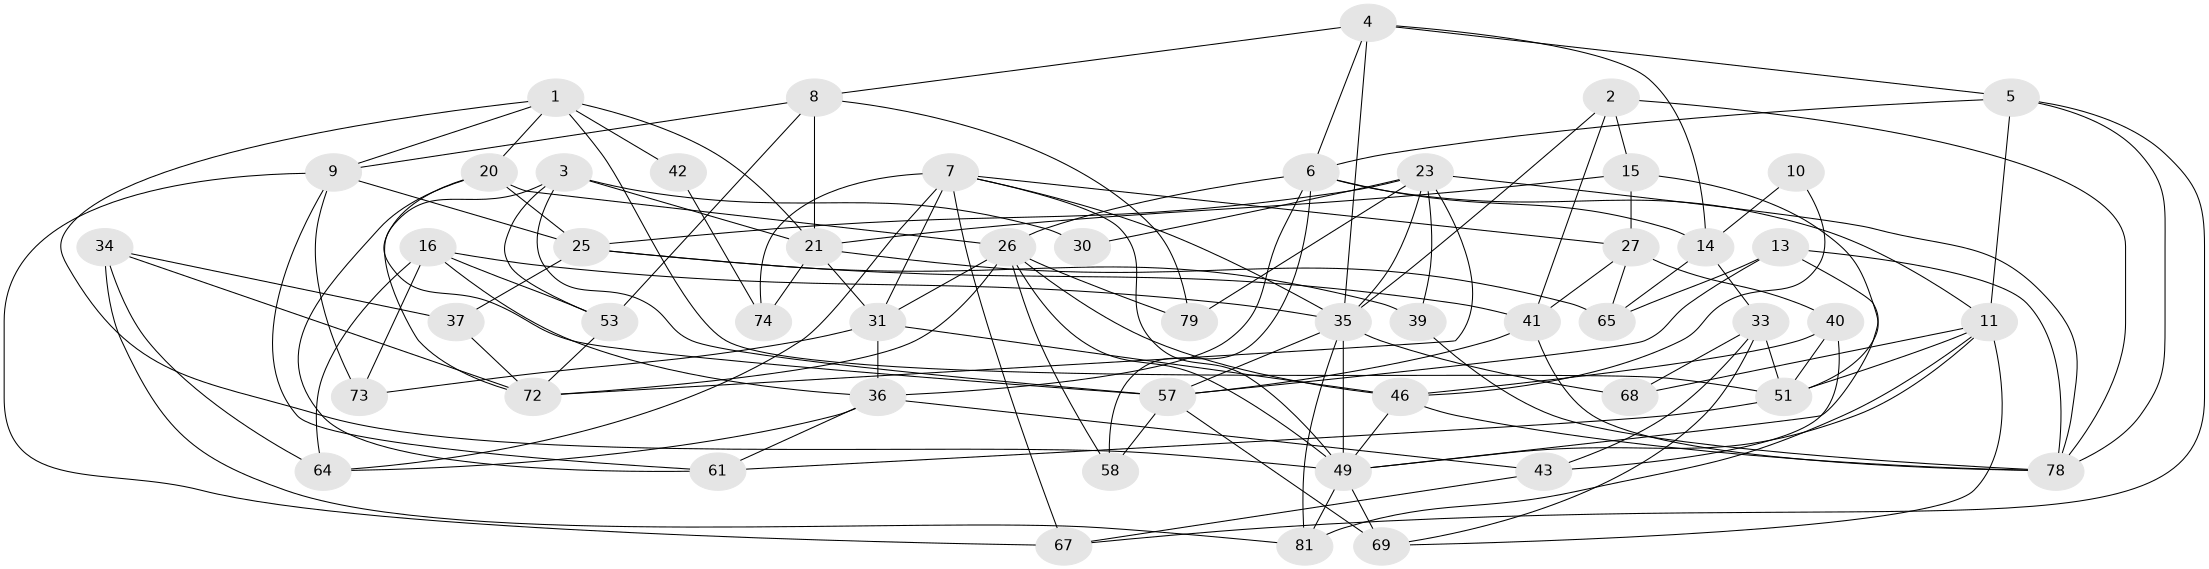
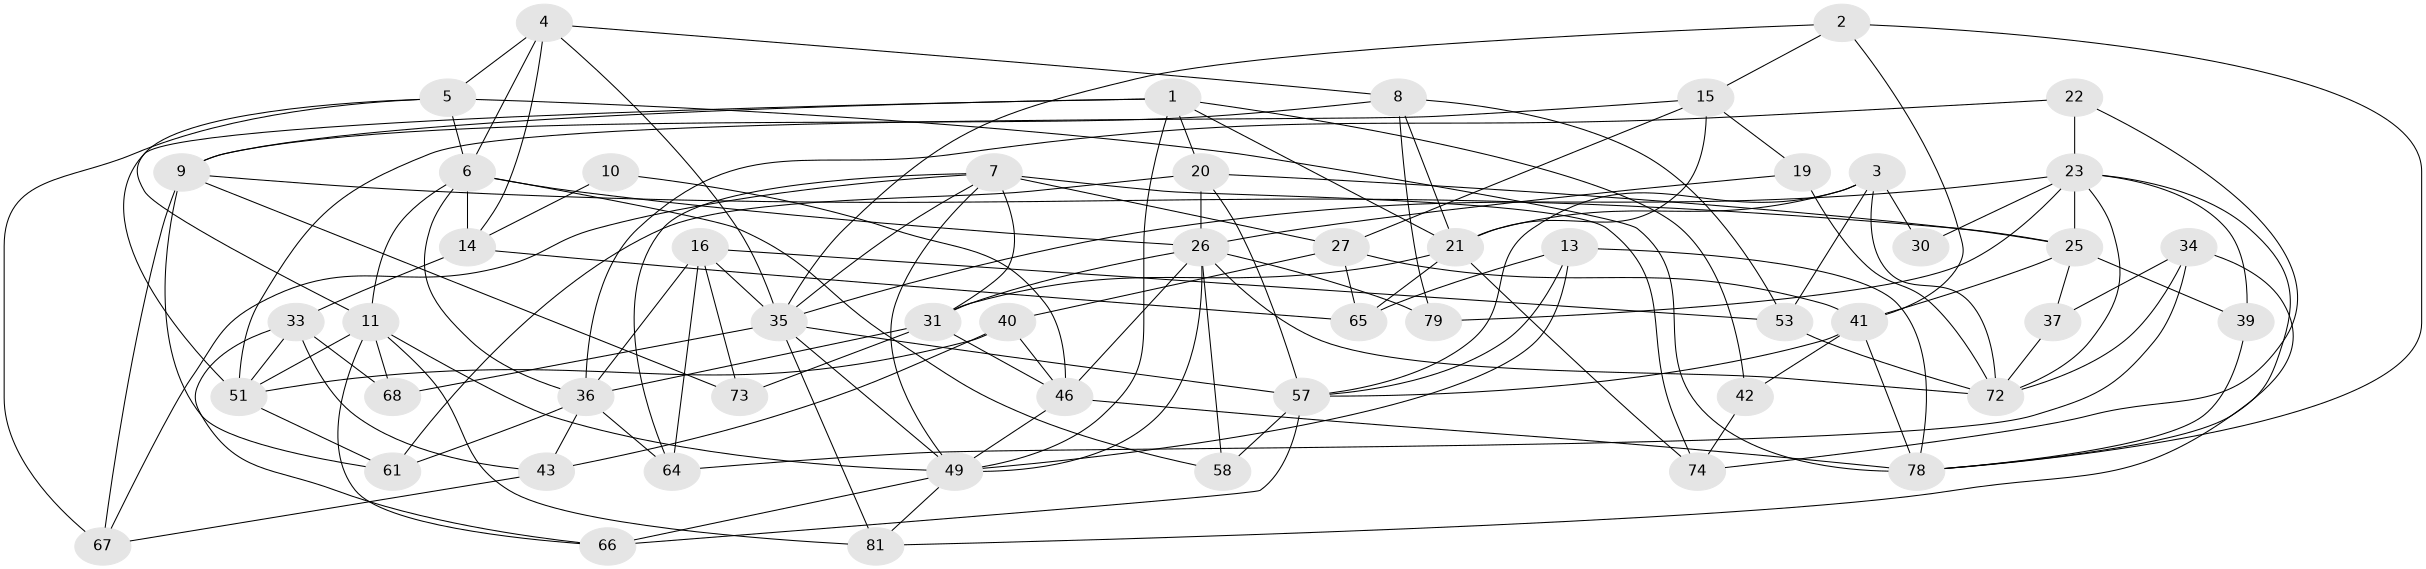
none -> (2075, 98)
none -> (1802, 172)
none -> (1802, 360)
(1382, 546) -> (608, 546)
